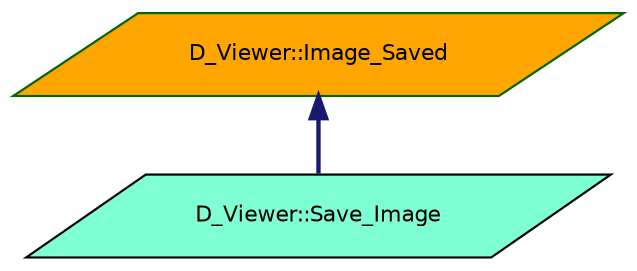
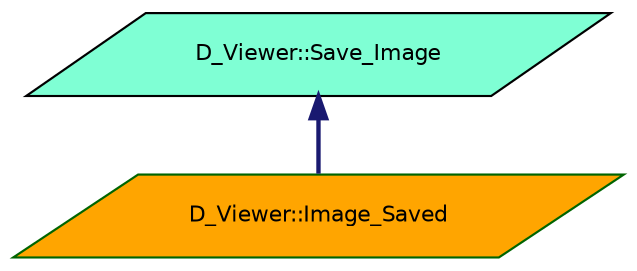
(318, 146) -> (318, 146)
